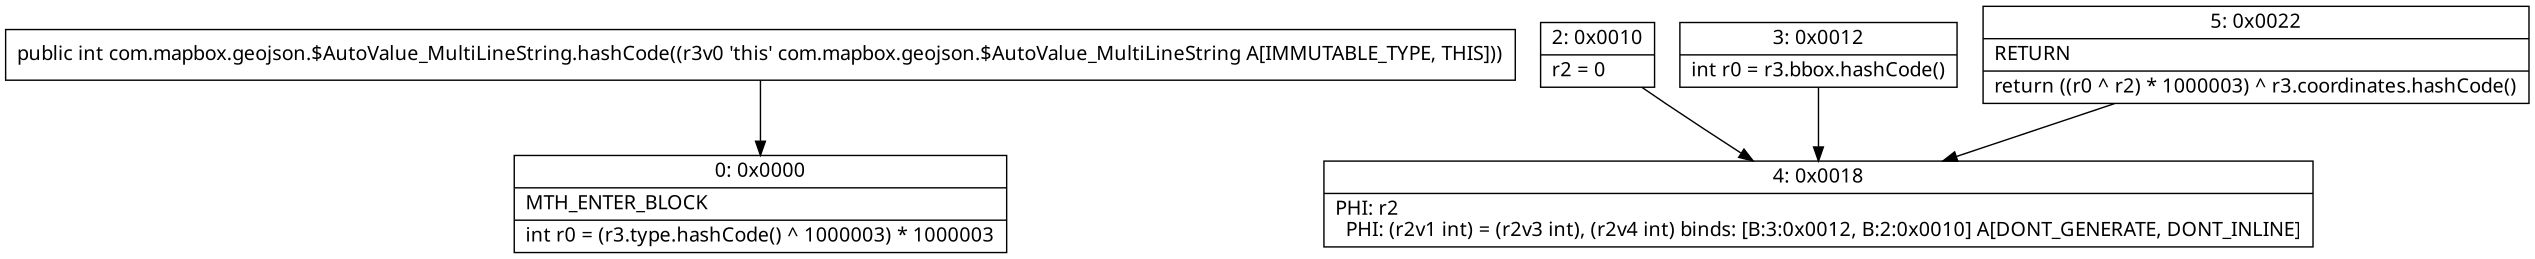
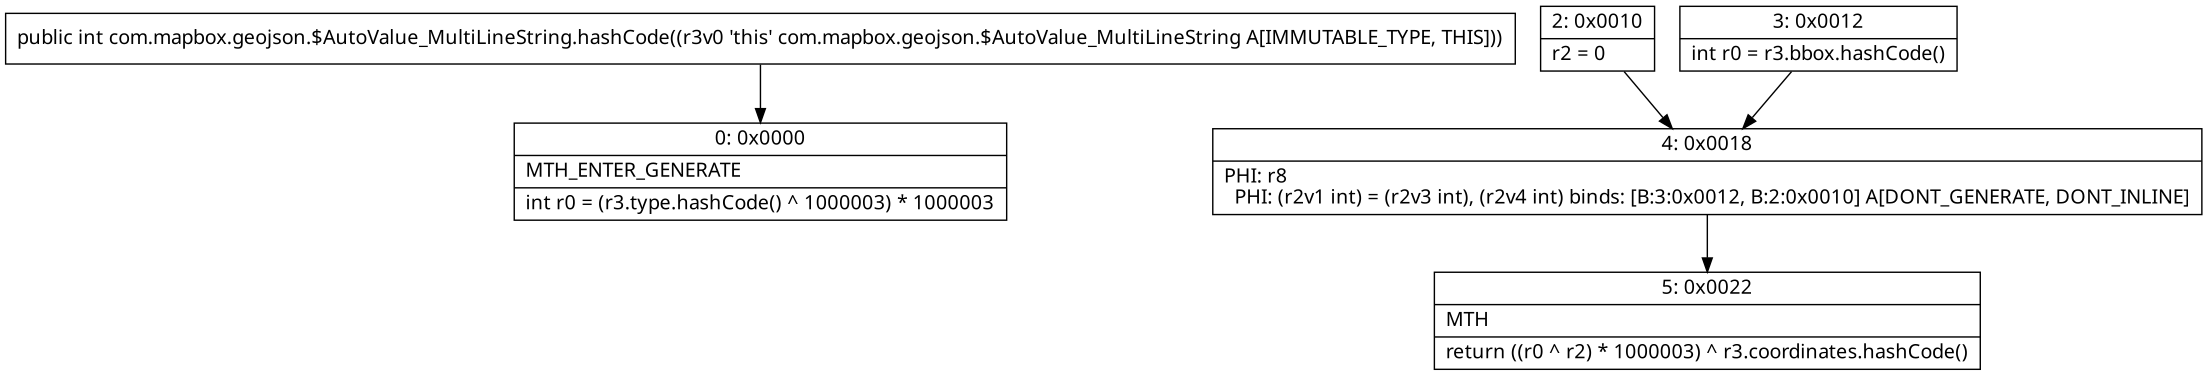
(2033, 54) -> (1467, 320)
(2035, 130) -> (1707, 236)
(617, 203) -> (634, 171)
(1370, 209) -> (1259, 177)
